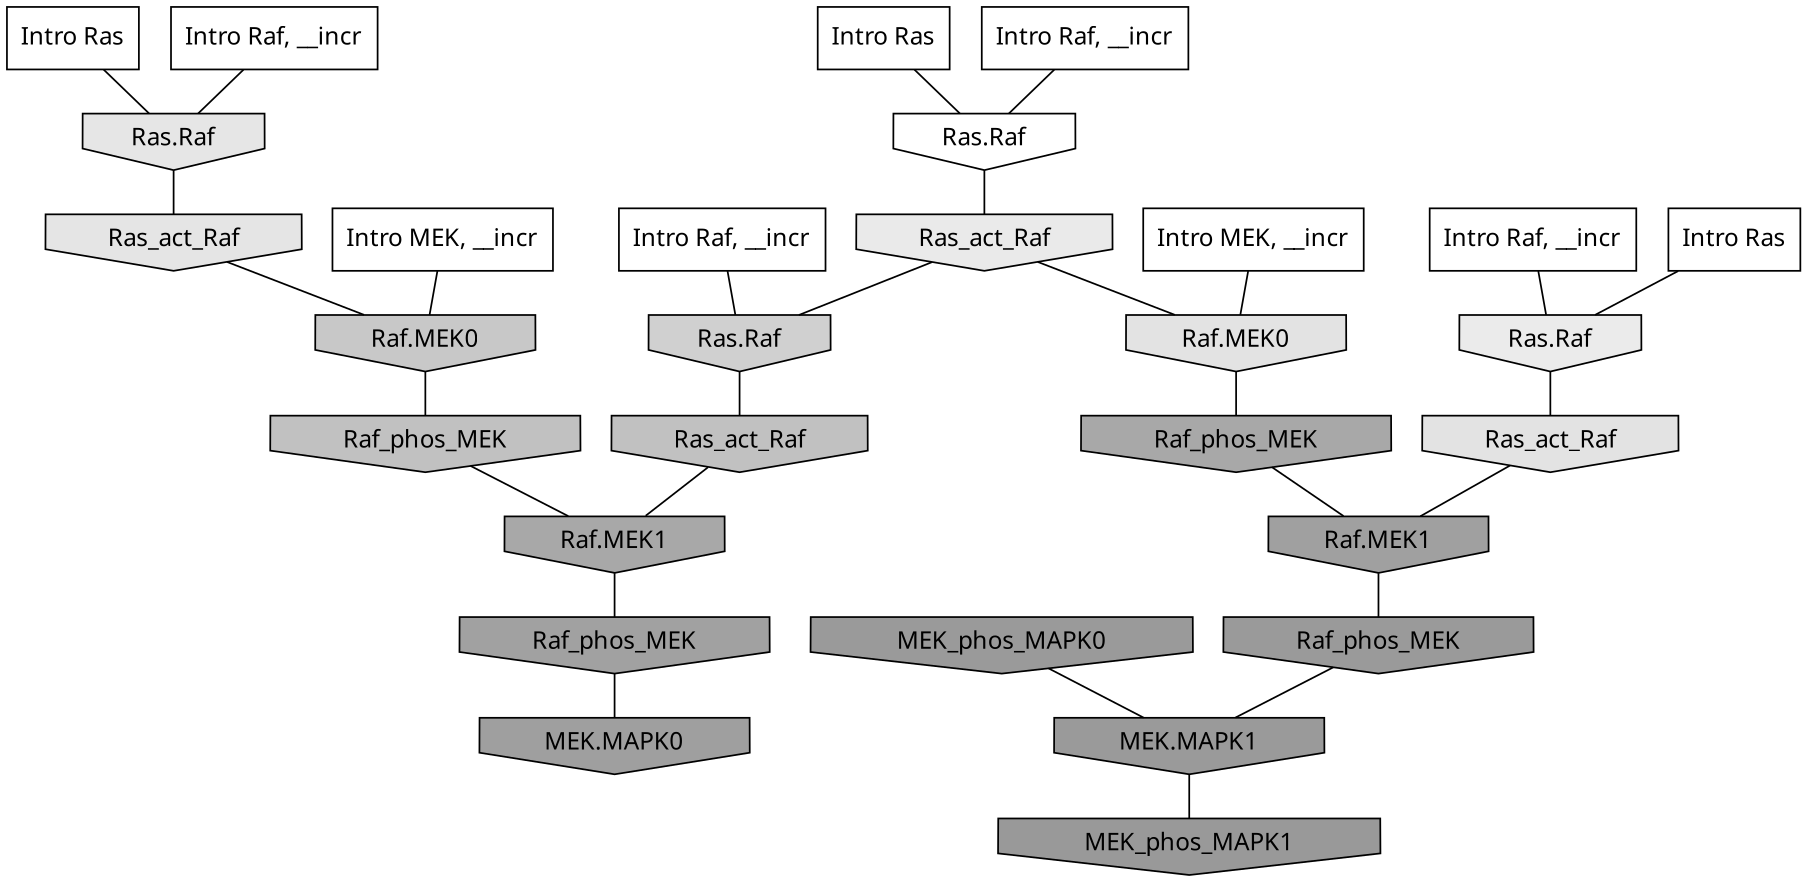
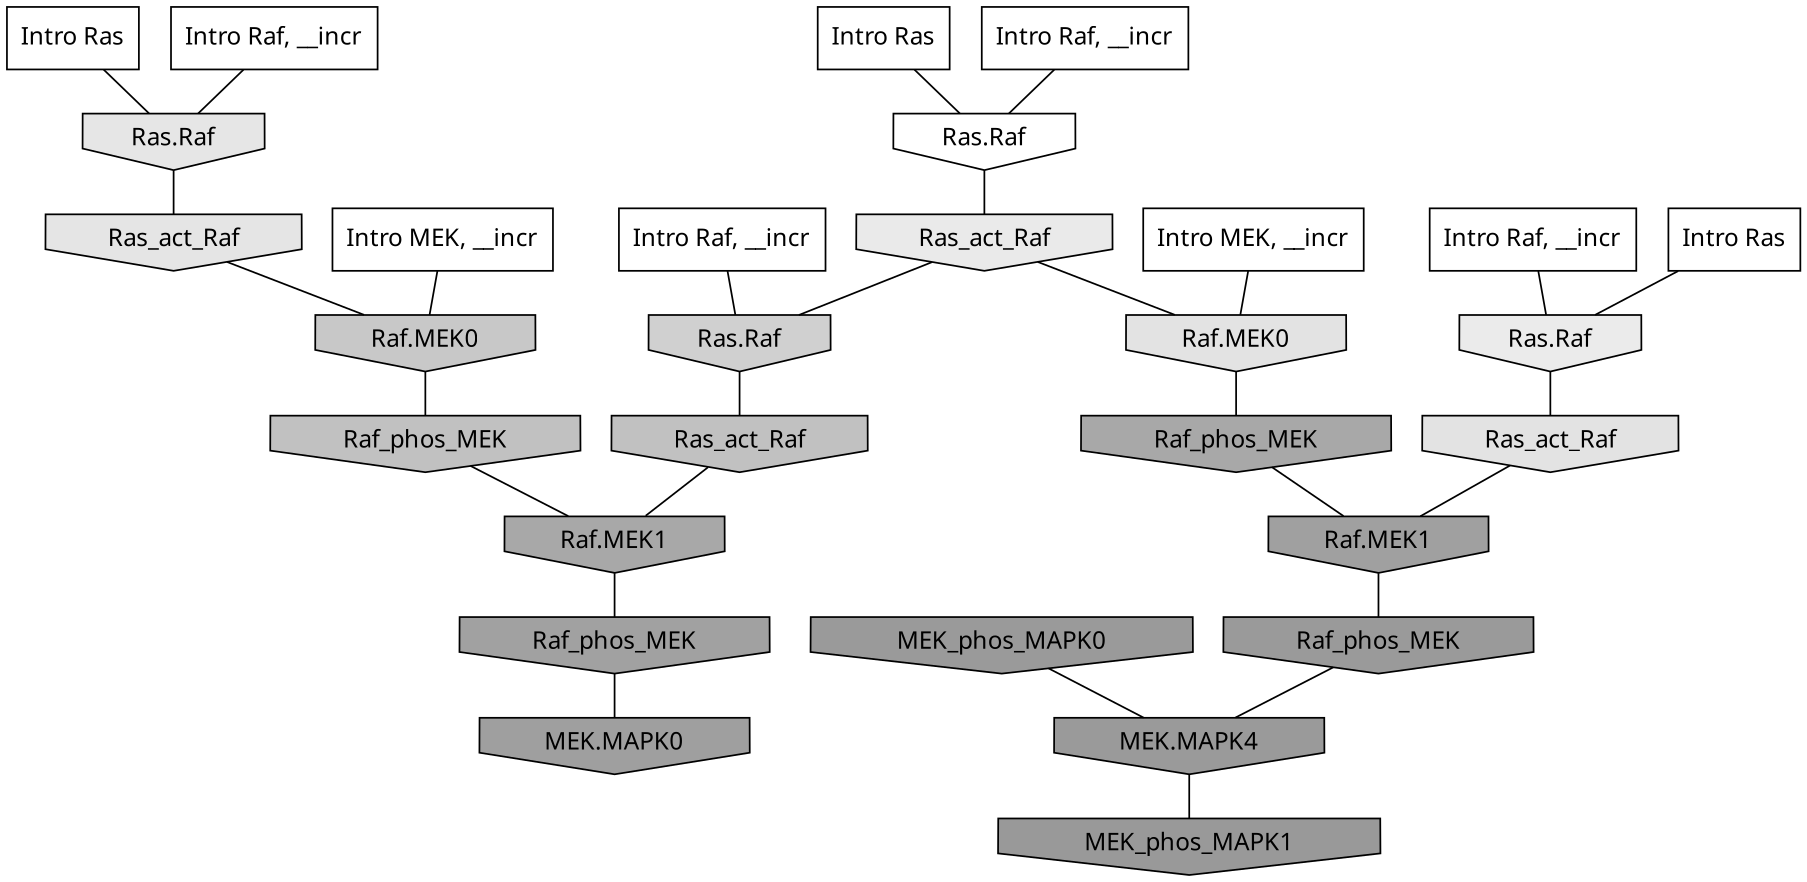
(1189, 743) -> (1189, 743)
